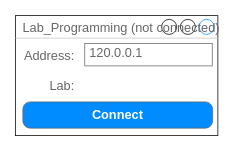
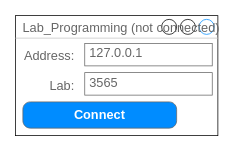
(117, 54) -> (117, 54)
none -> (149, 84)
(118, 115) -> (100, 115)
